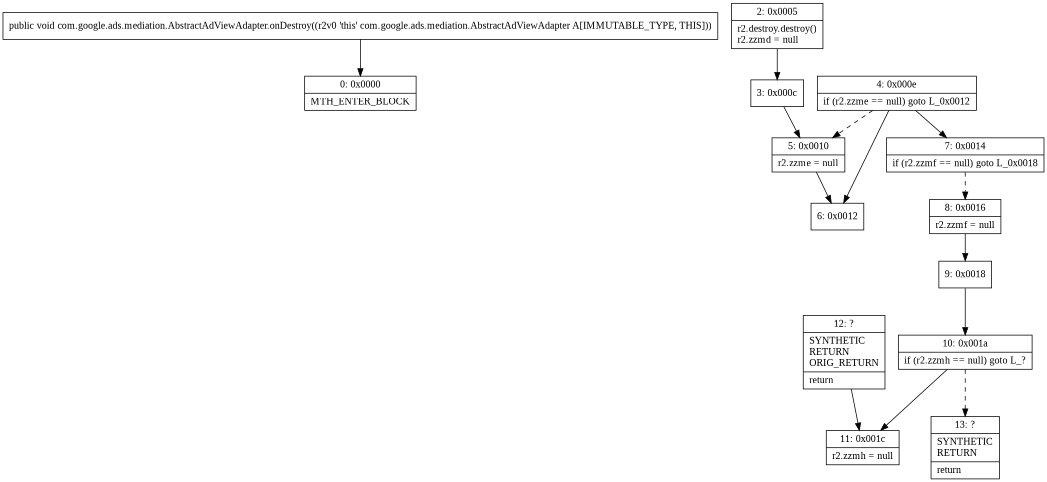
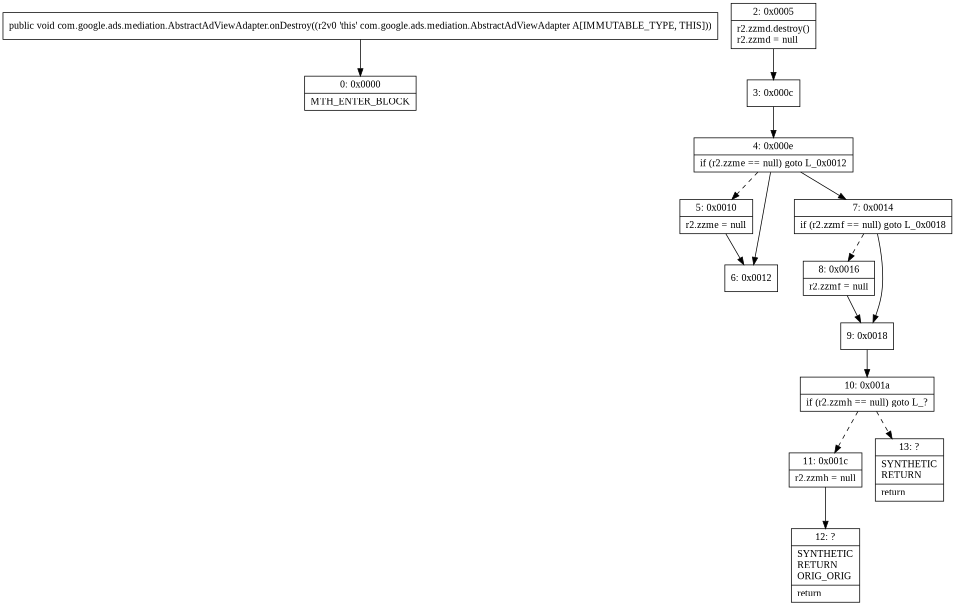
(777, 29) -> (774, 29)
(790, 119) -> (774, 119)
none -> (883, 275)
(844, 363) -> (824, 576)
(917, 397) -> (848, 429)
(855, 406) -> (826, 504)
